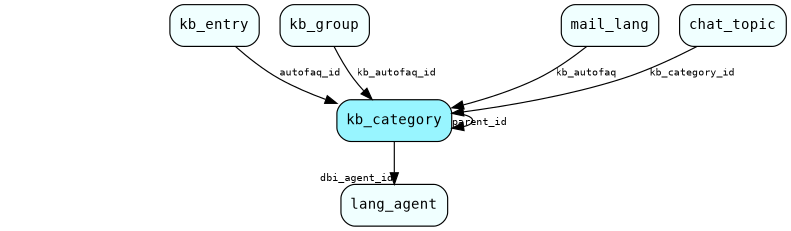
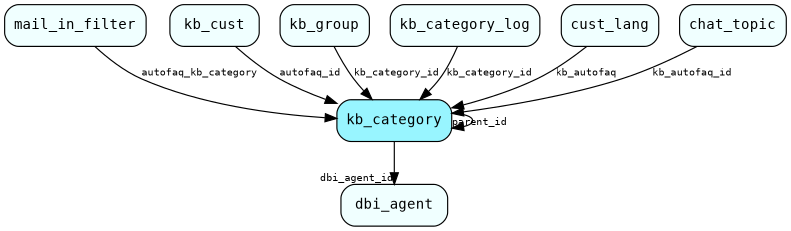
none -> (75, 26)
(215, 26) -> (215, 26)
none -> (465, 26)
(610, 26) -> (610, 26)
(397, 73) -> (397, 73)
(692, 73) -> (692, 73)
(394, 205) -> (394, 205)
